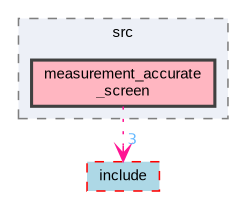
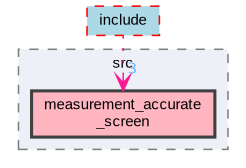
(123, 128) -> (123, 59)
